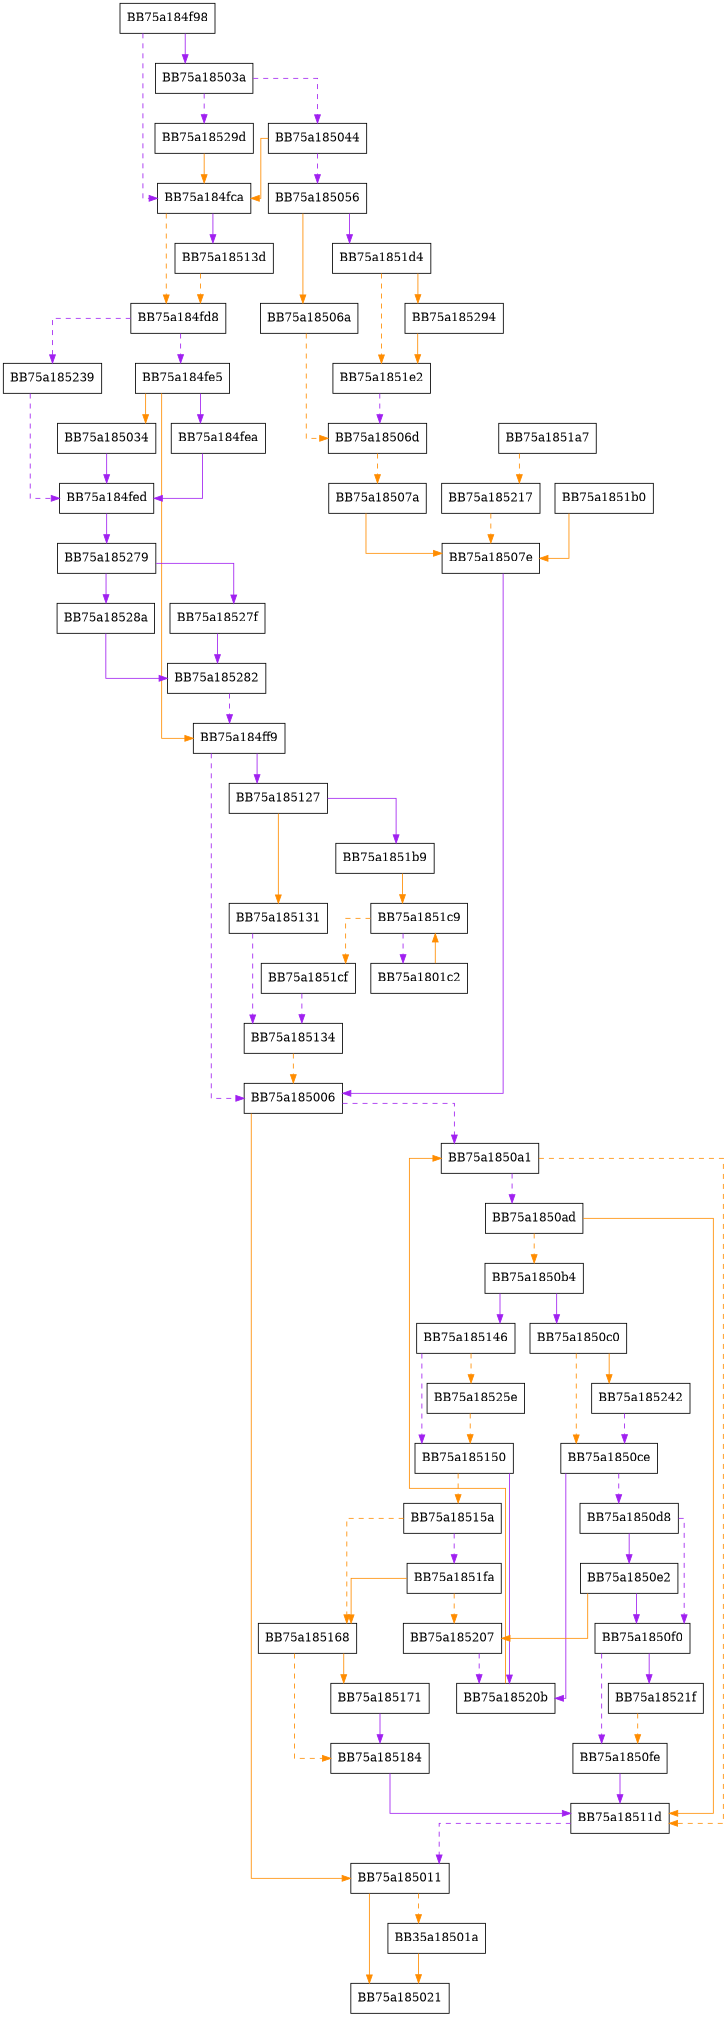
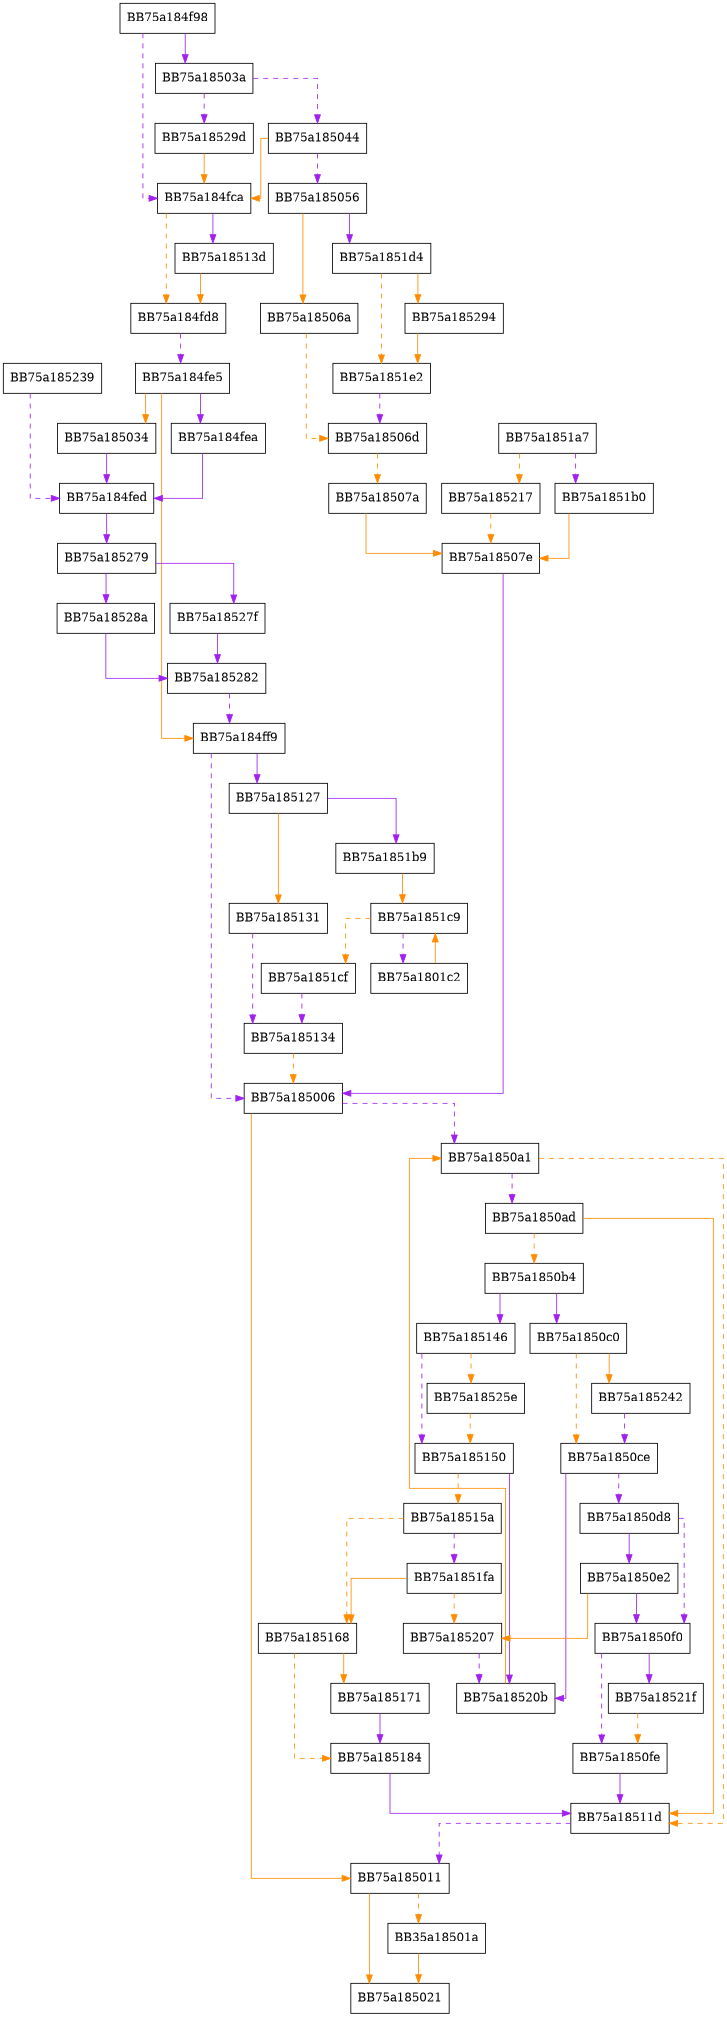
(200, 284) -> (200, 284)
(73, 318) -> none
none -> (576, 464)
